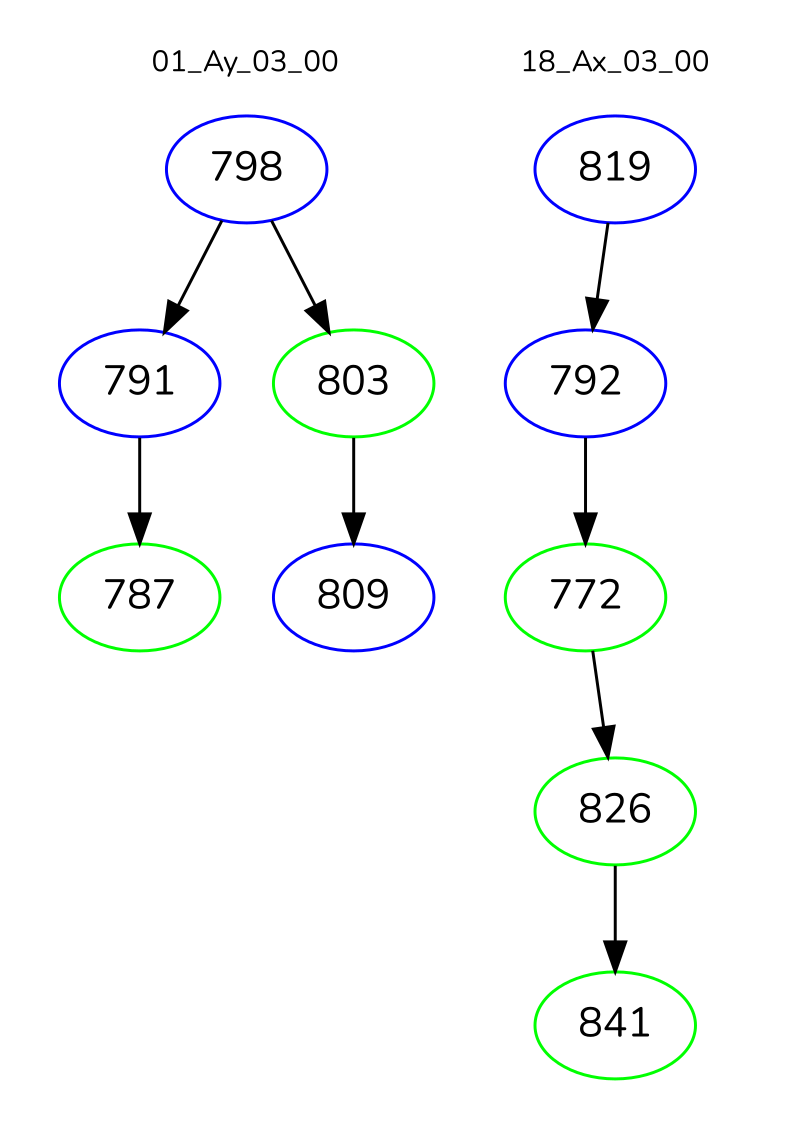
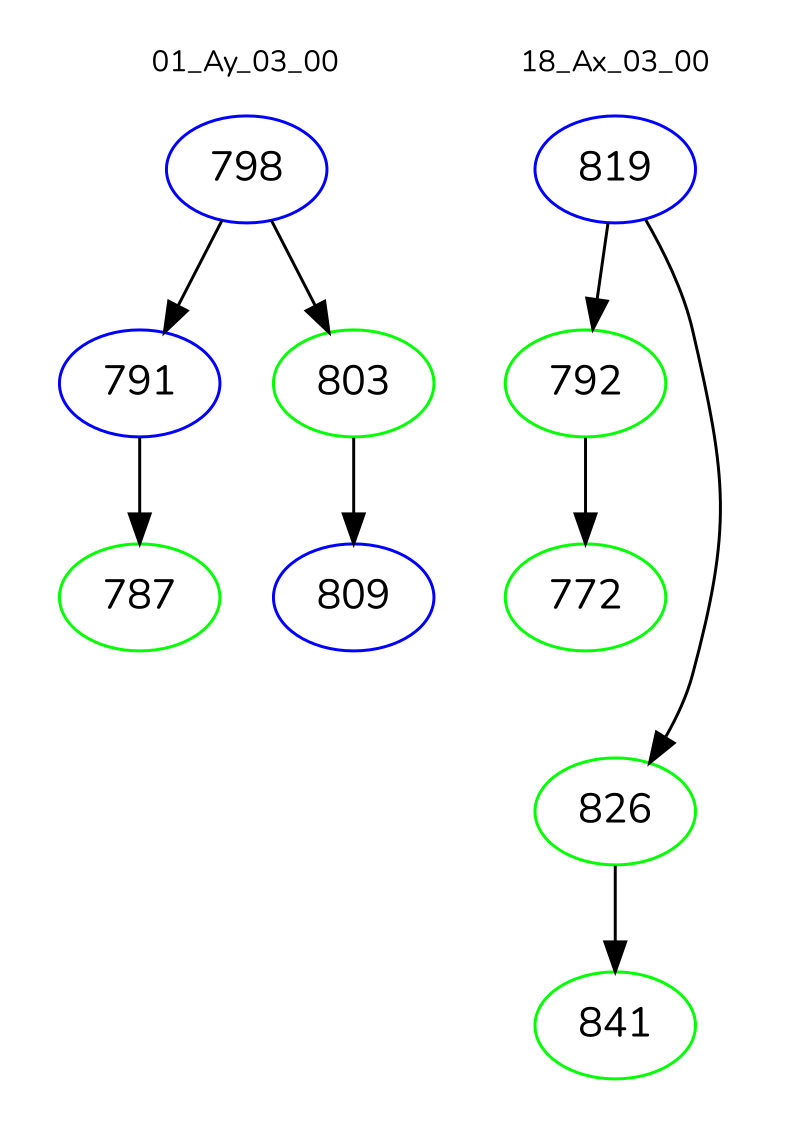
(586, 383) -> (586, 383)
(598, 689) -> (719, 476)
